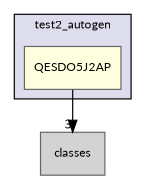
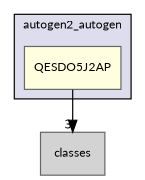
(73, 26) -> (73, 26)
